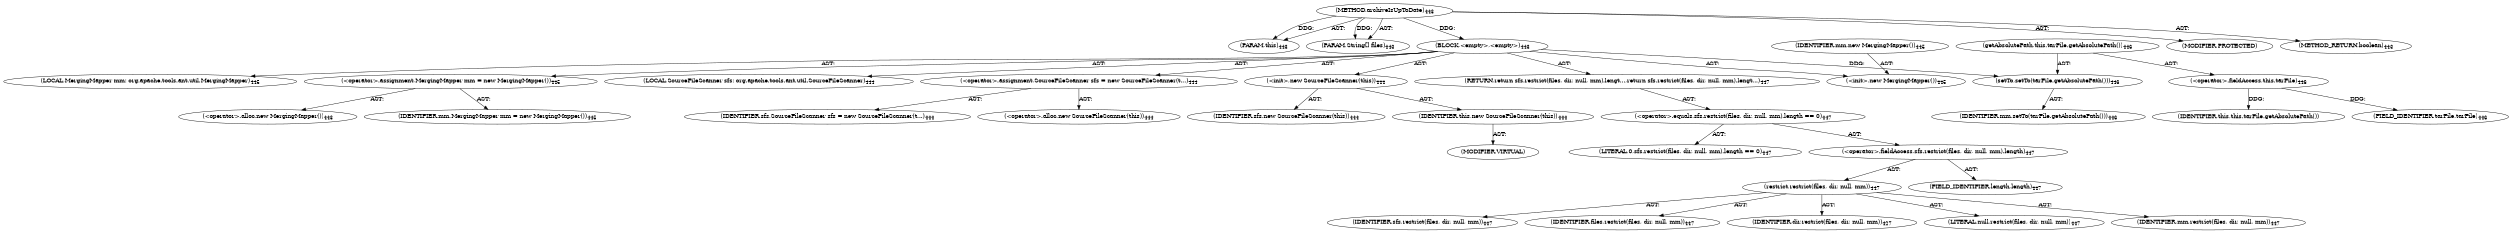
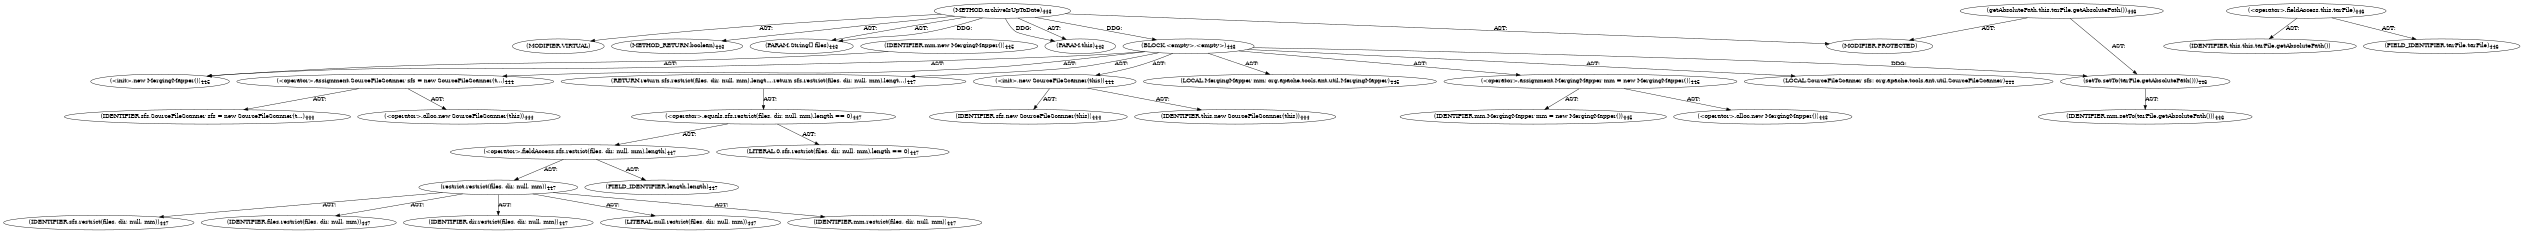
(2152, 64) -> (1971, 29)
(2257, 99) -> (2294, 29)
(2359, 99) -> (2390, 29)
(1493, 132) -> (768, 25)
(1887, 222) -> (563, 222)
